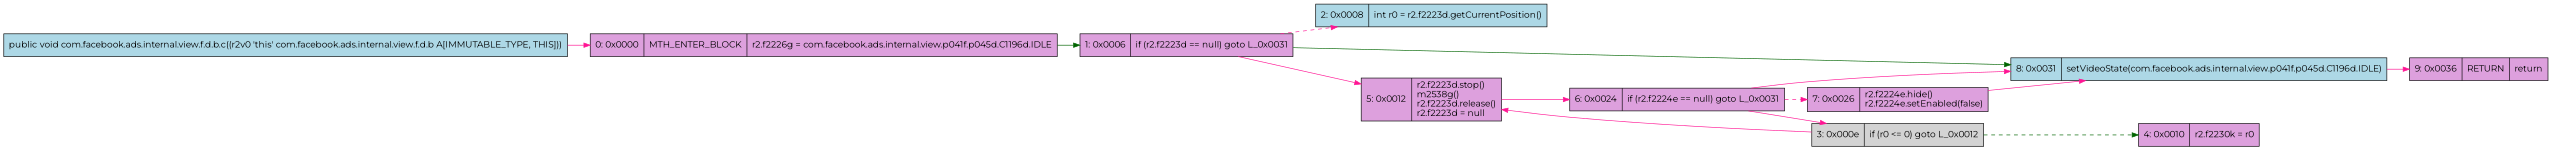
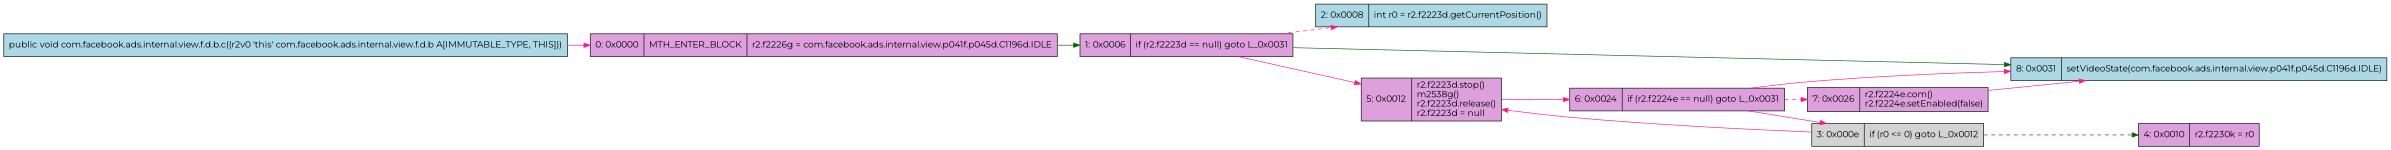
(2479, 69) -> none
(1899, 94) -> (1899, 94)
